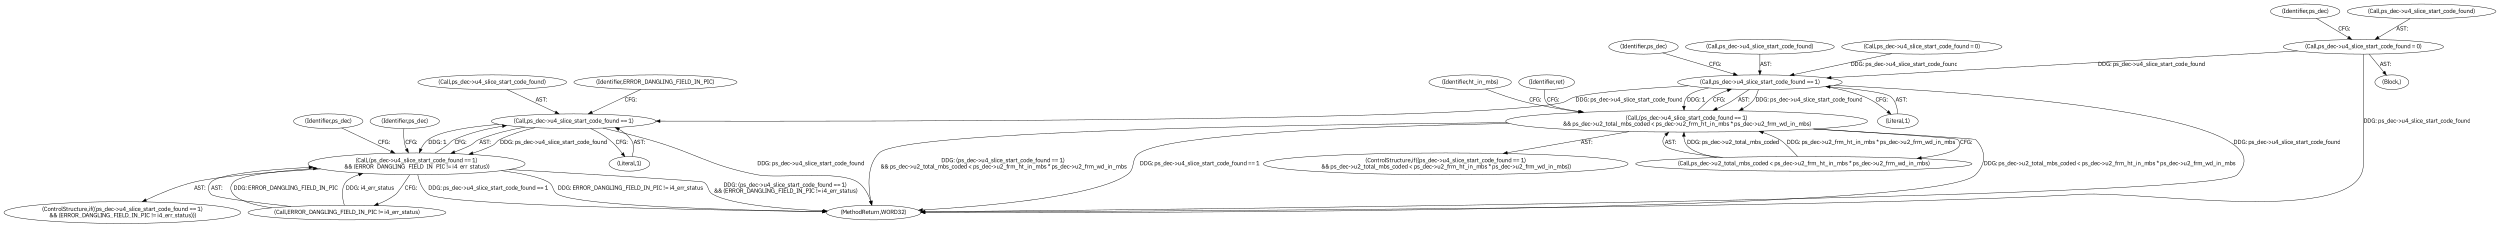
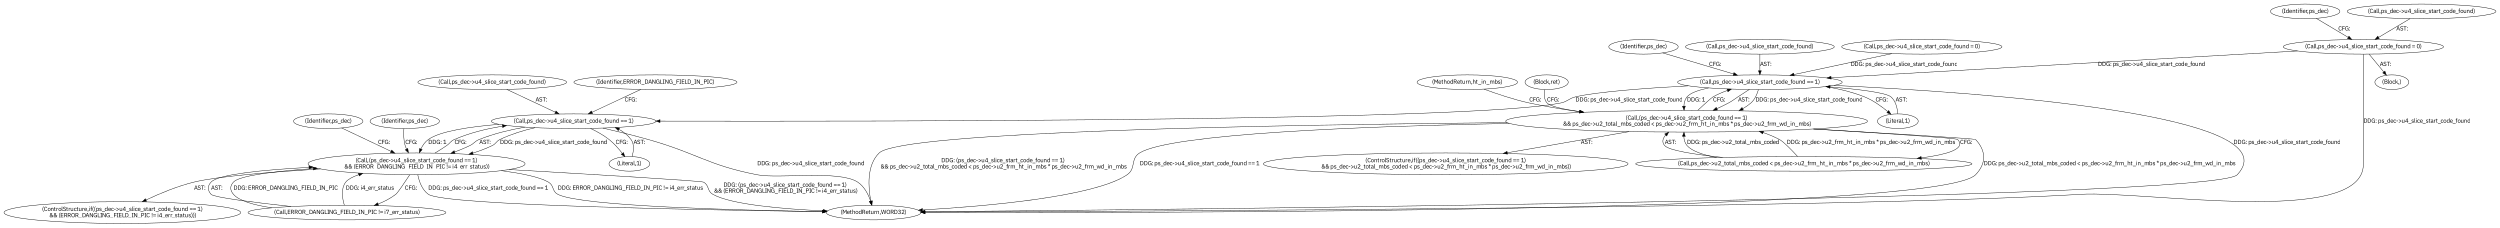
(1470, 82) -> (1467, 82)
(1547, 82) -> (1547, 82)
(347, 213) -> (347, 213)
